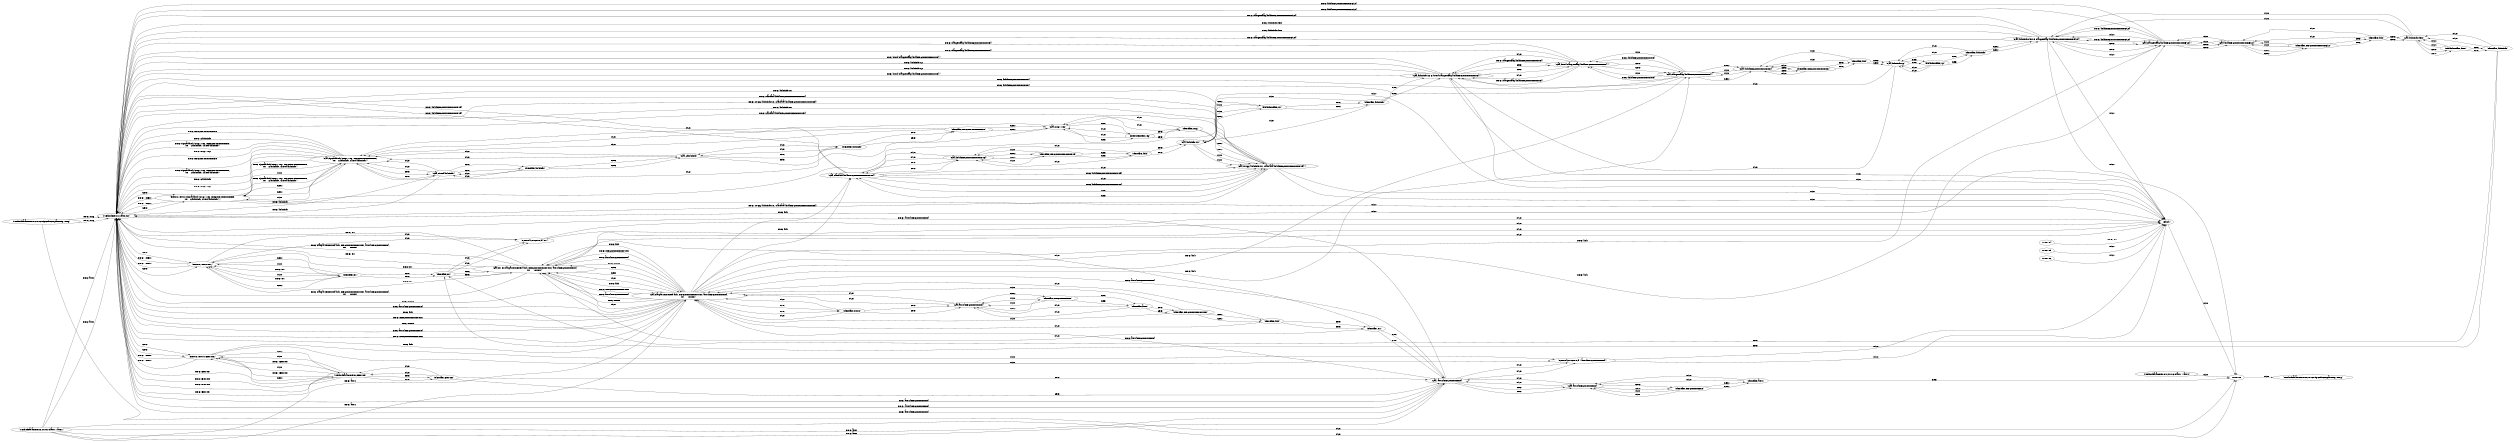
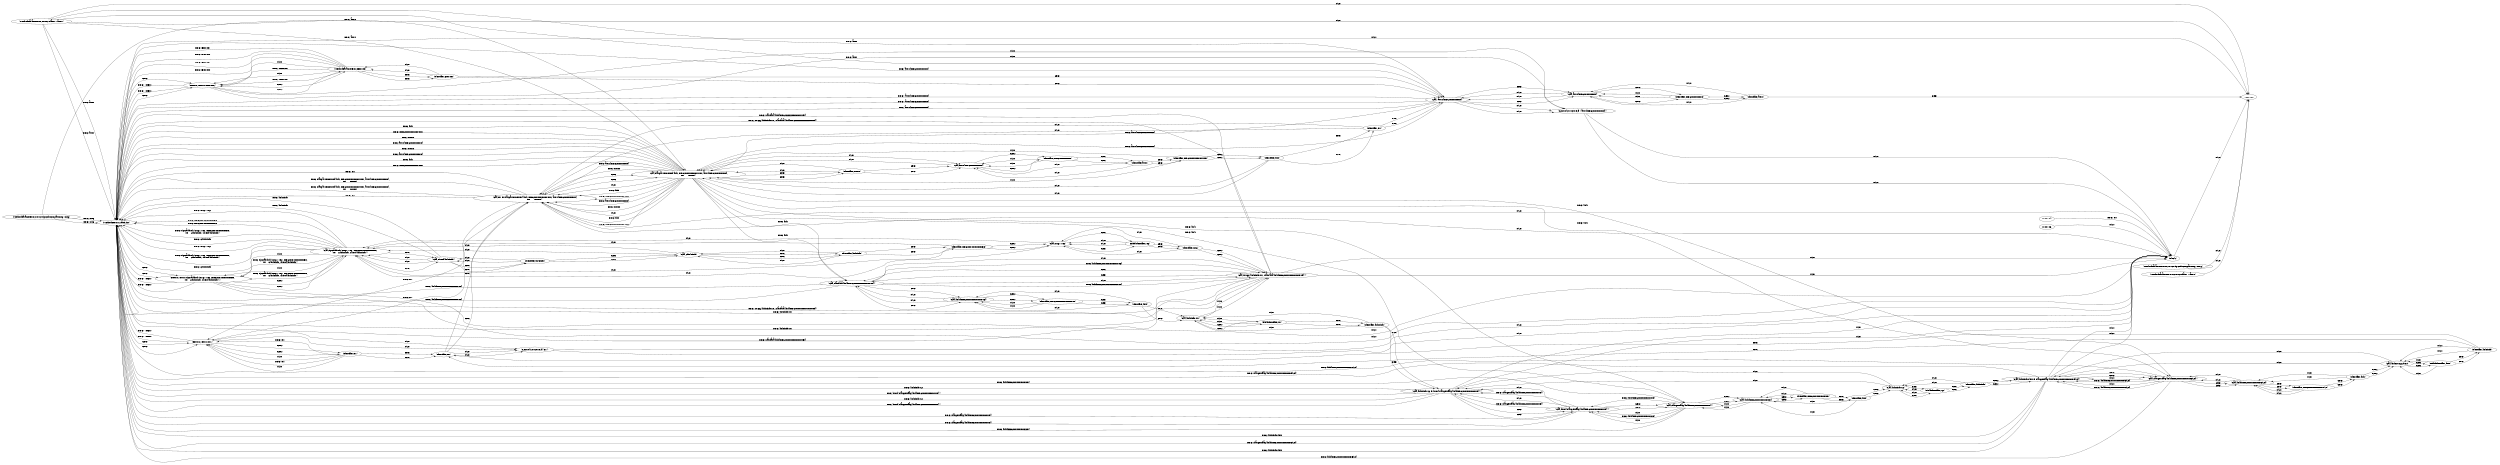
(2414, 38) -> (2397, 364)
(2047, 251) -> none
(2258, 377) -> (2234, 211)
